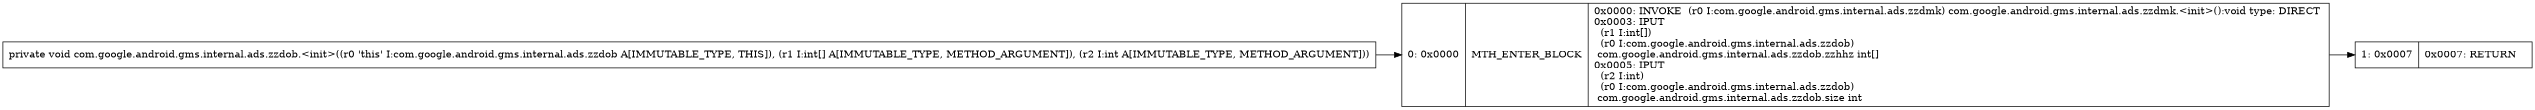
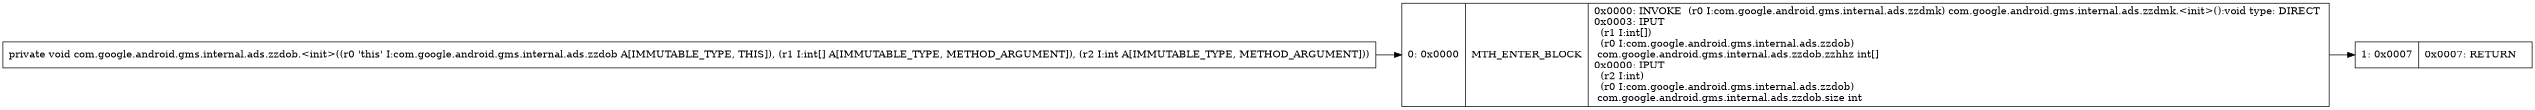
(1633, 65) -> (1633, 65)
